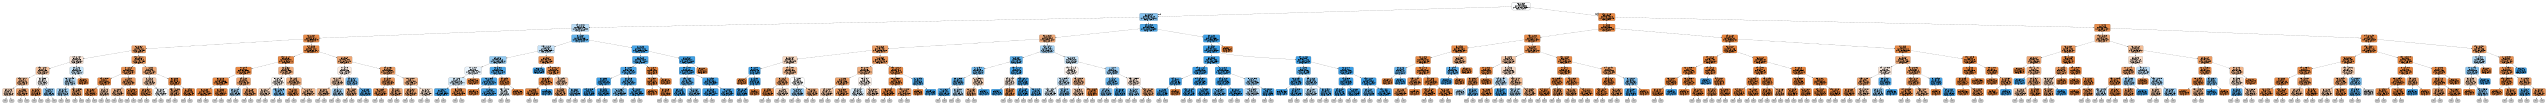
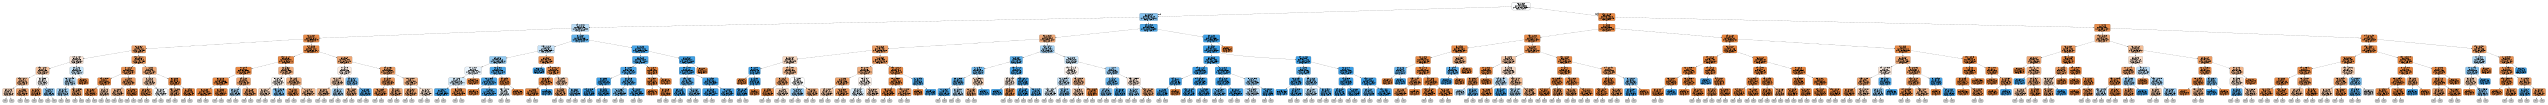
(666, 81) -> (666, 81)
(1993, 92) -> (1993, 92)
(2184, 92) -> (2184, 92)
